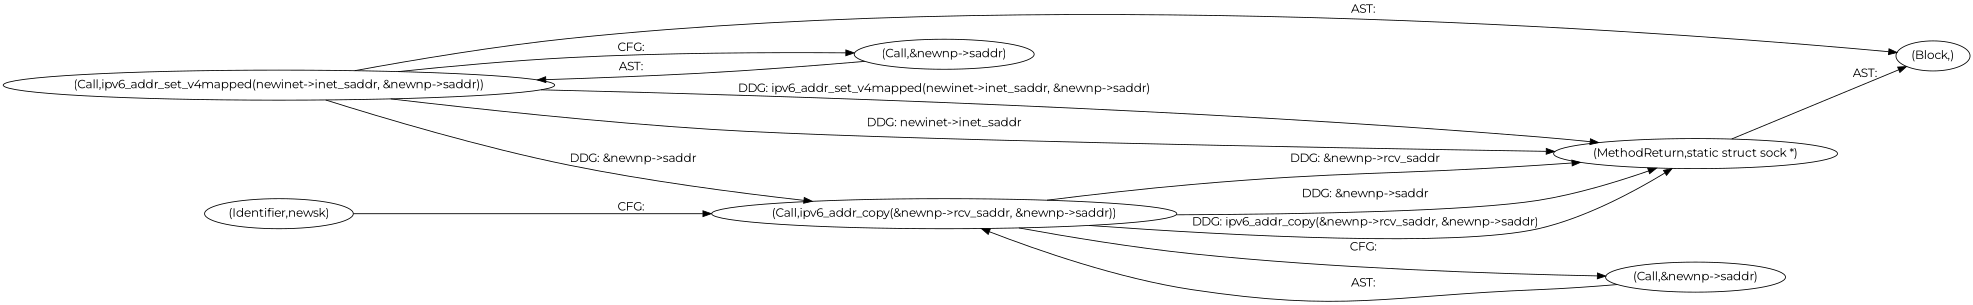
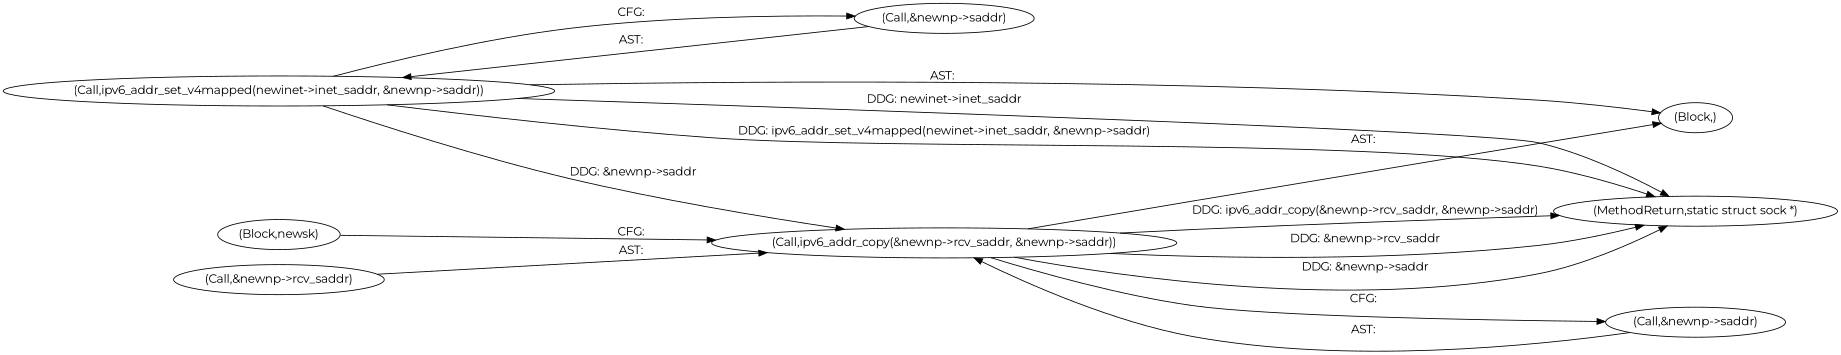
(1815, 104) -> (1340, 176)
(279, 214) -> (279, 235)
none -> (279, 280)
